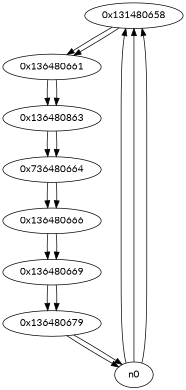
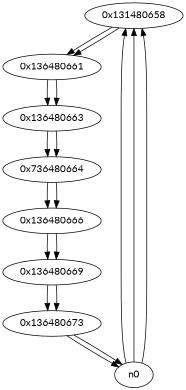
(52, 118) -> (52, 118)
(52, 323) -> (52, 323)
